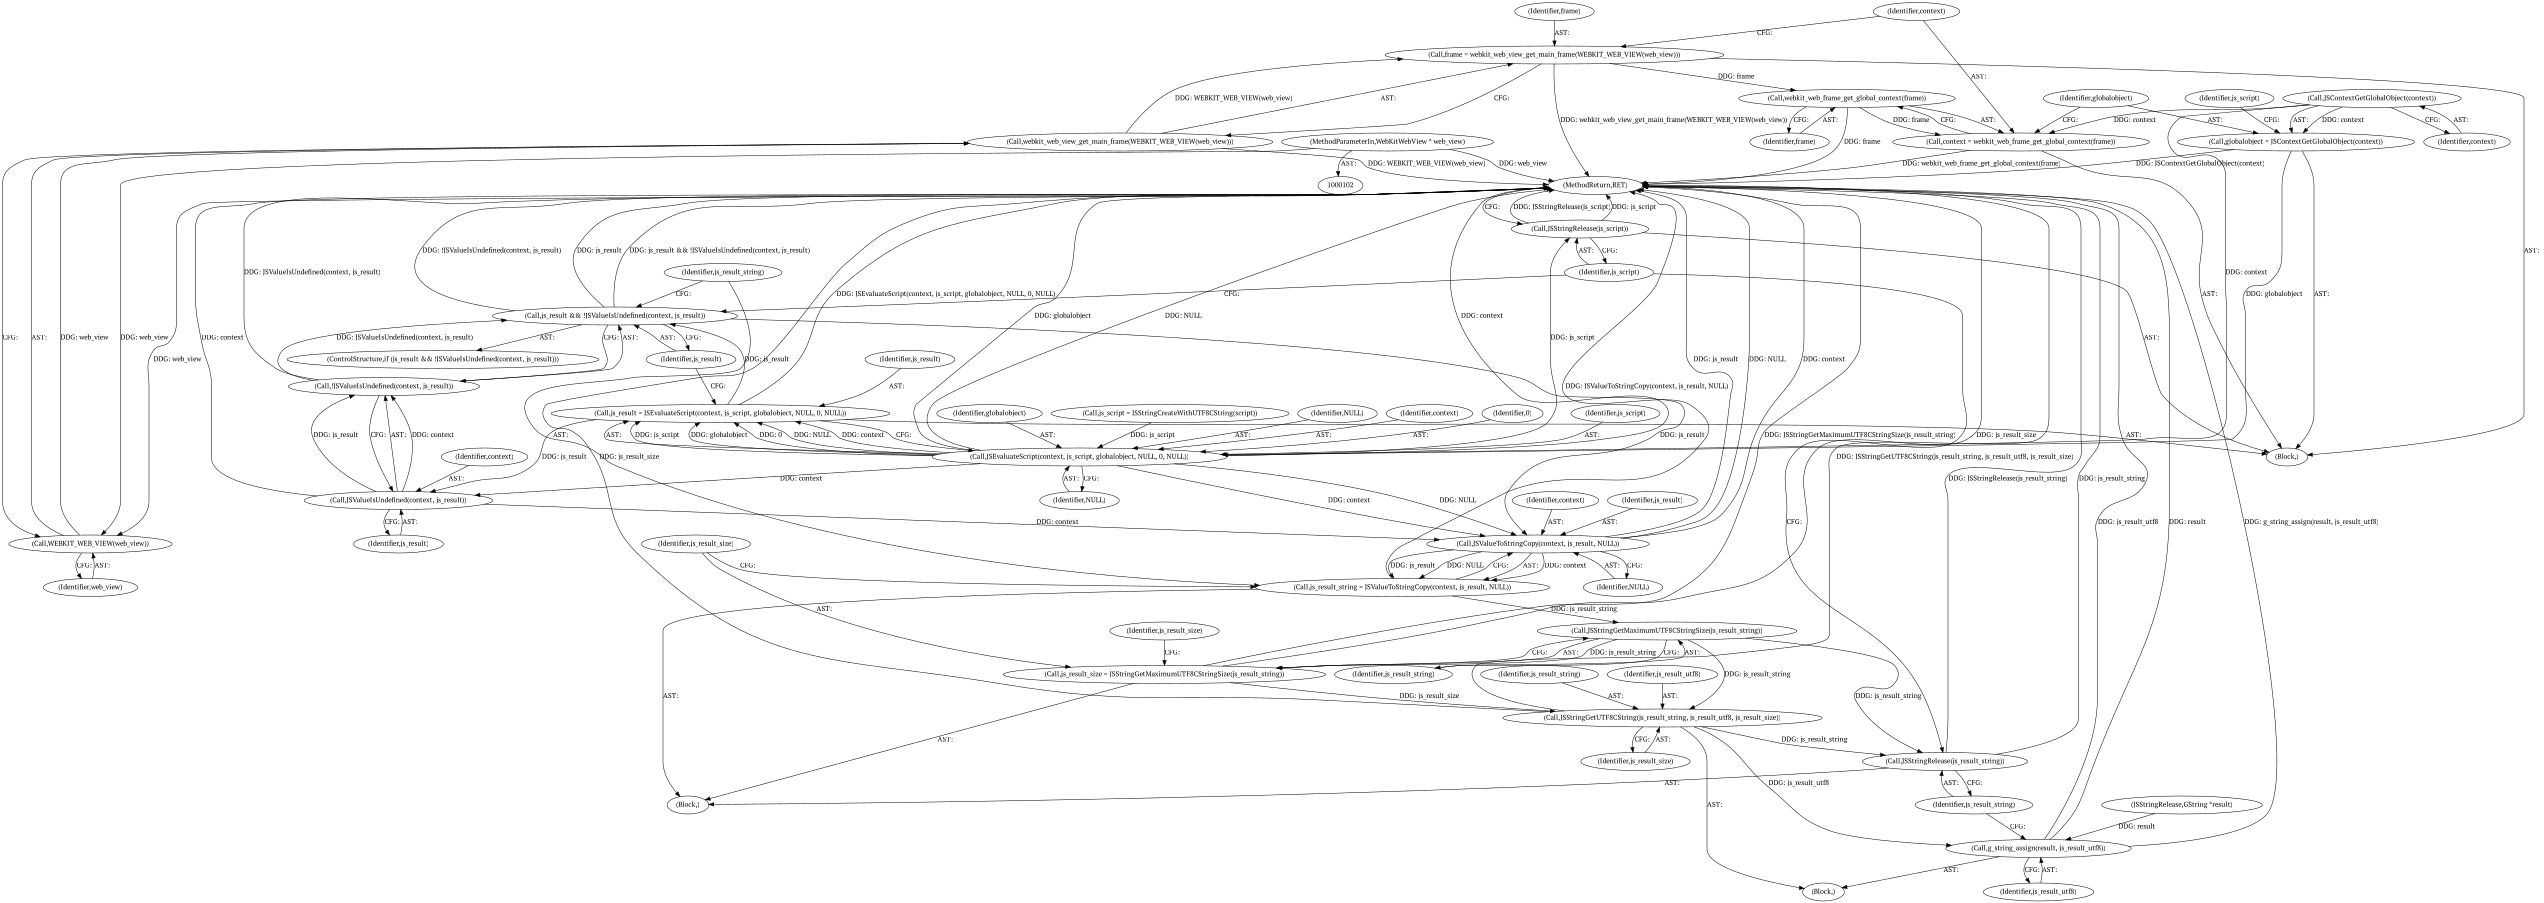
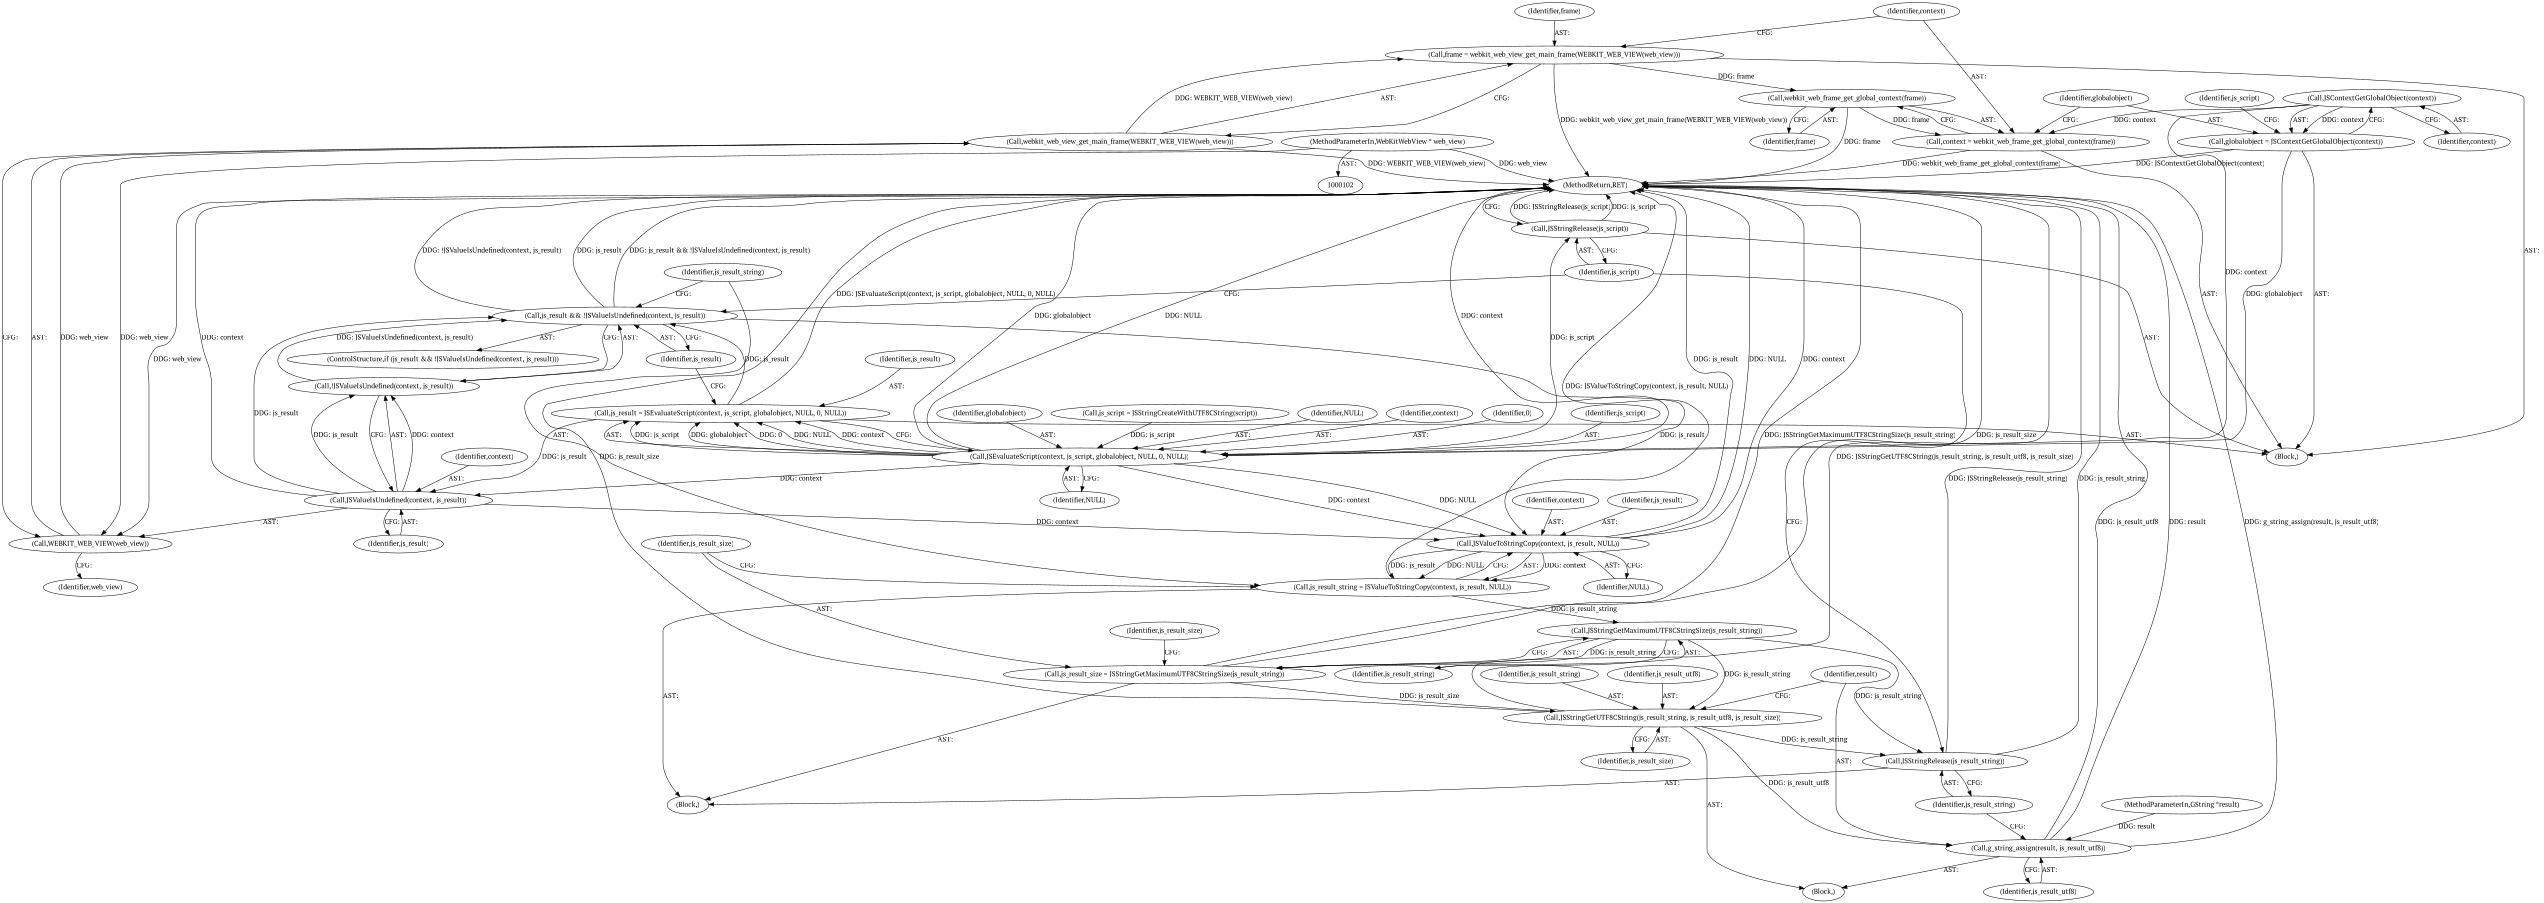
none -> (2363, 126)
(488, 203) -> none
none -> (275, 346)
(94, 568) -> (246, 522)
none -> (1850, 674)
(2182, 805) -> (2182, 805)
